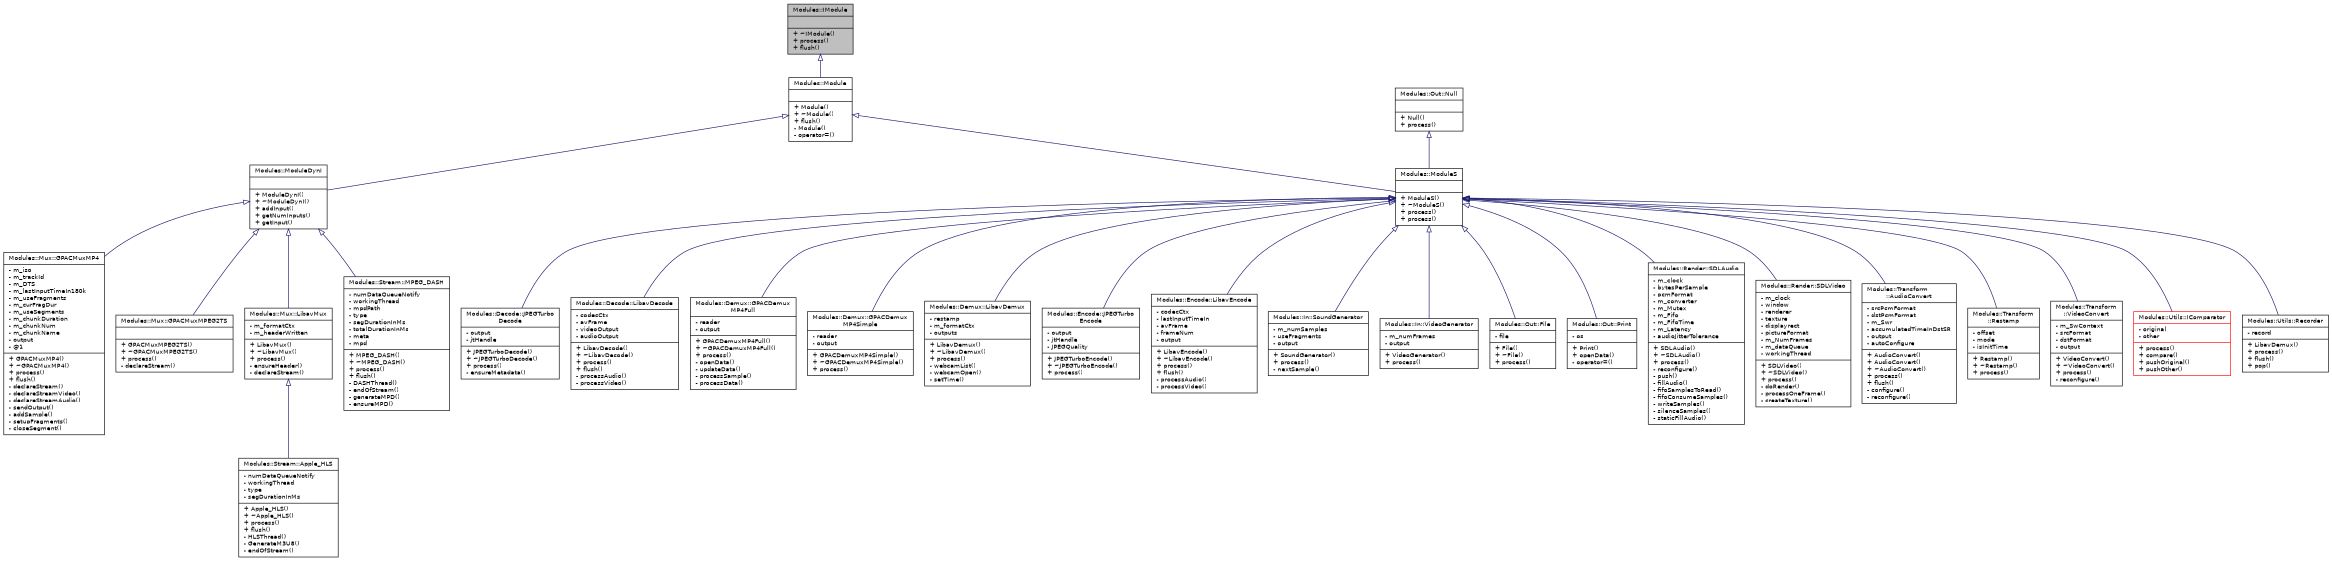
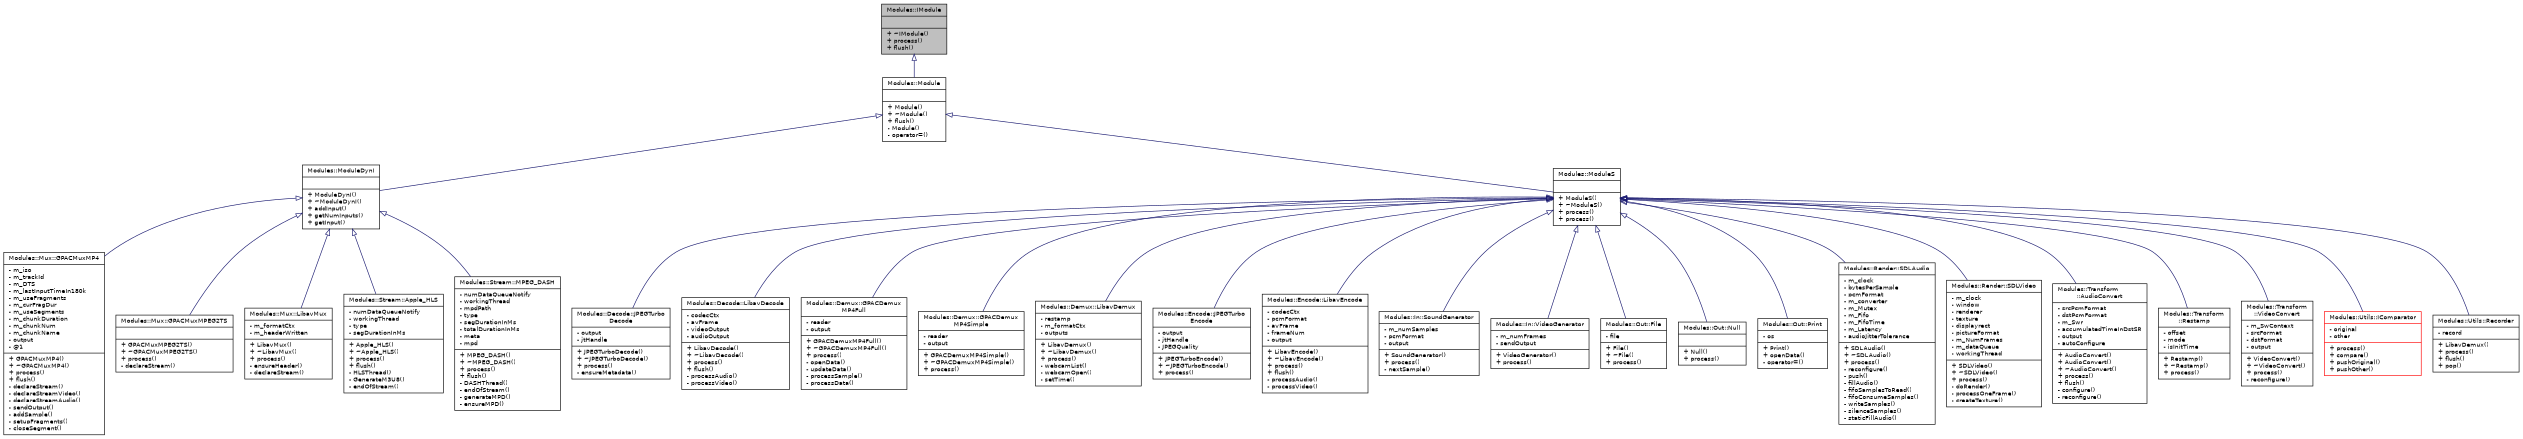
(1429, 153) -> (1678, 260)
(1183, 319) -> (1287, 319)
(1297, 336) -> (1404, 336)
(1397, 343) -> (1516, 343)
(288, 422) -> (365, 265)
